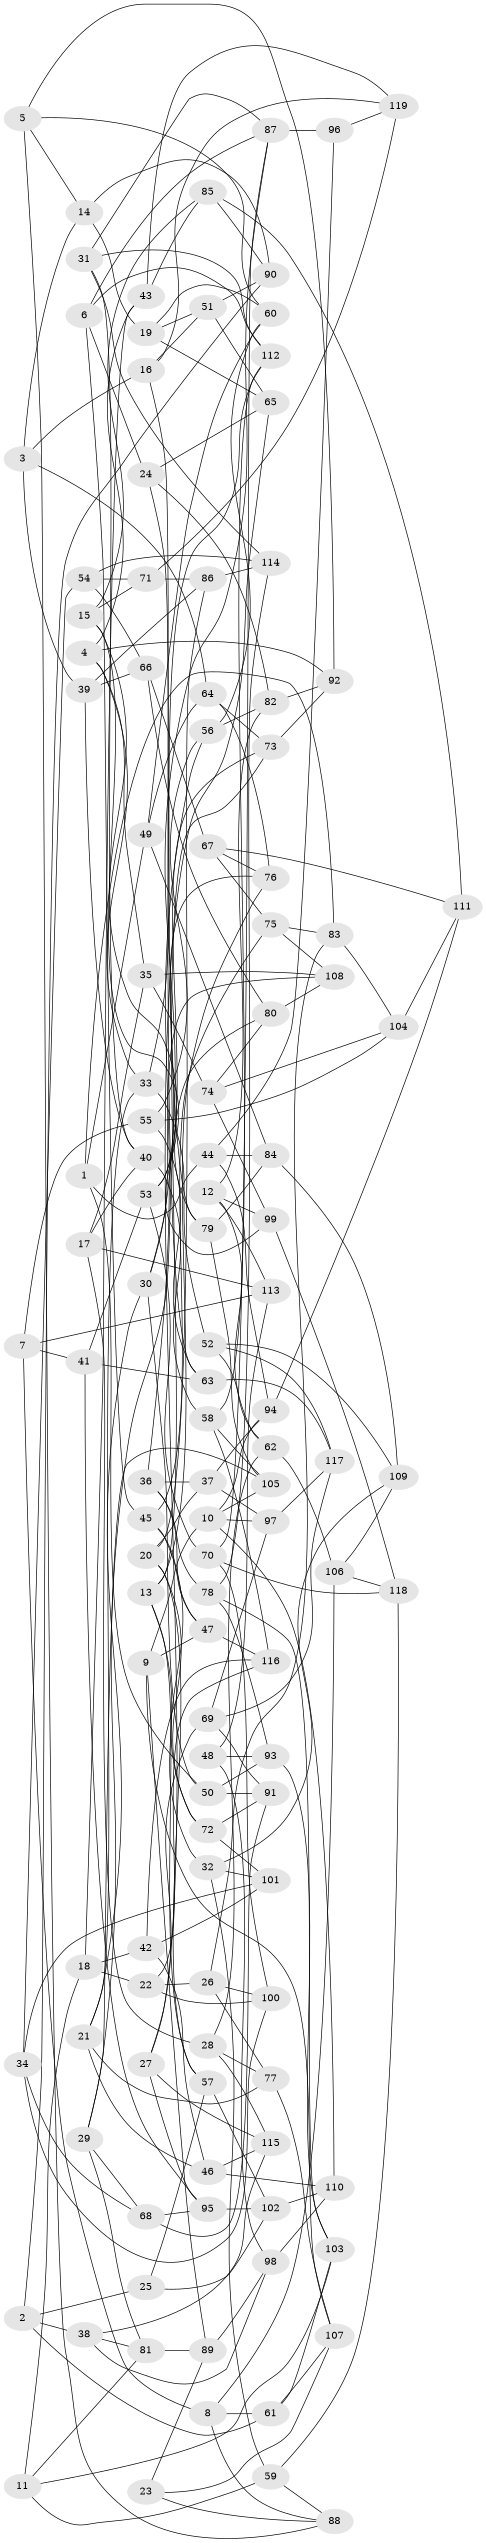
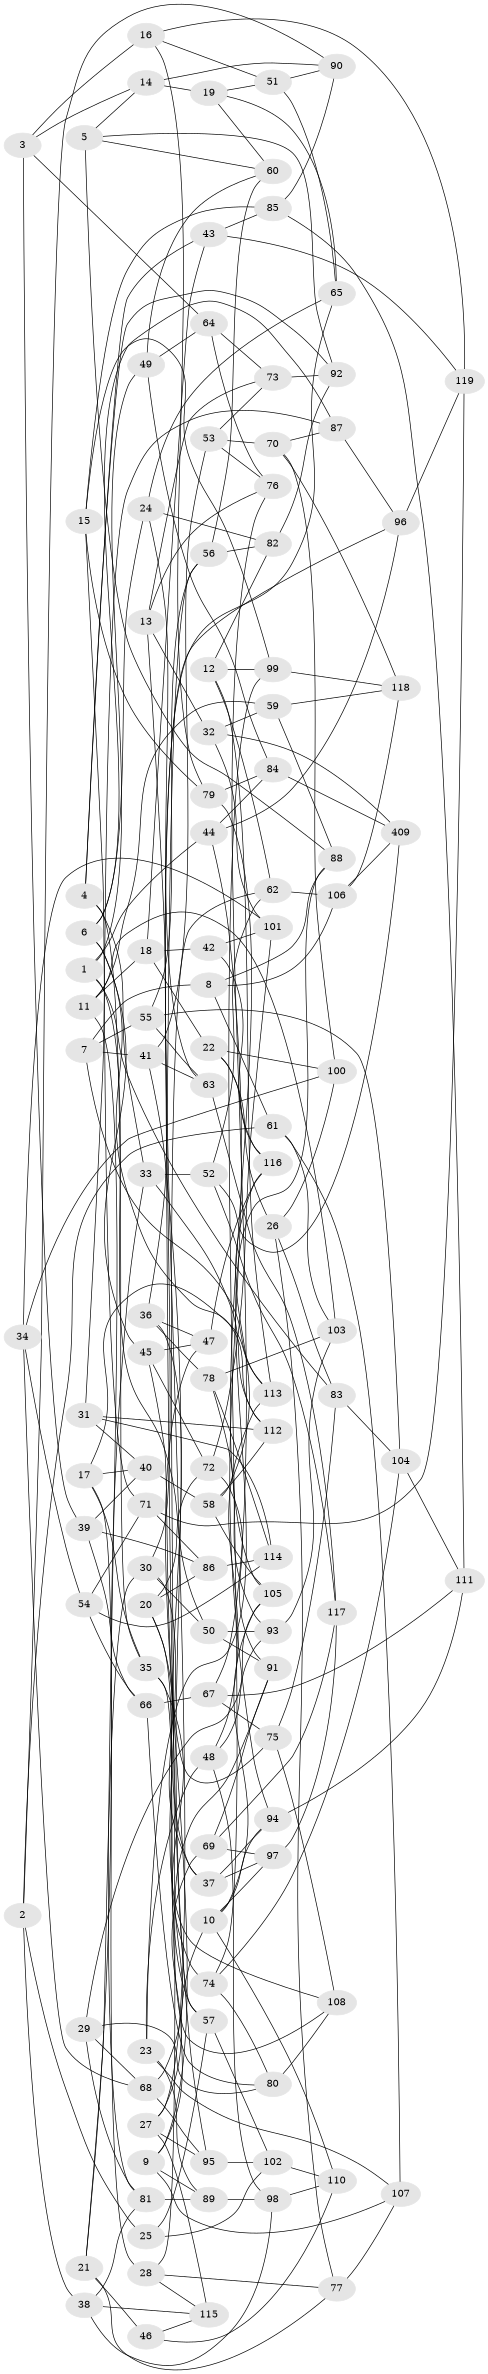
(184, 703) -> (166, 988)
(399, 1477) -> (401, 833)
none -> (156, 1900)
(184, 2063) -> none
